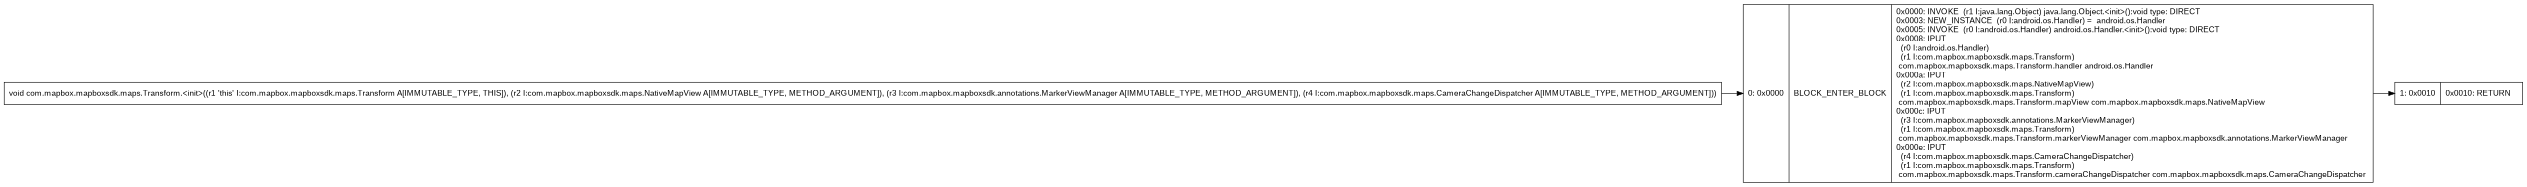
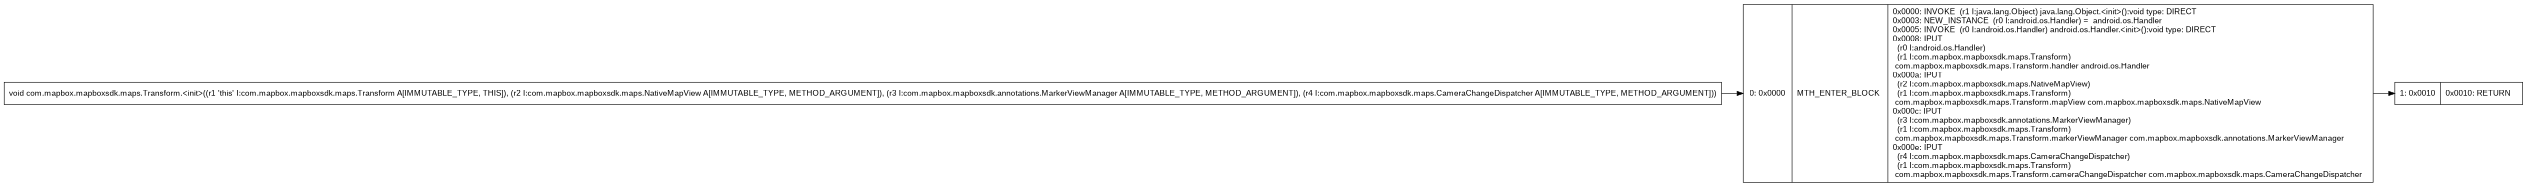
(1840, 93) -> (1838, 93)
